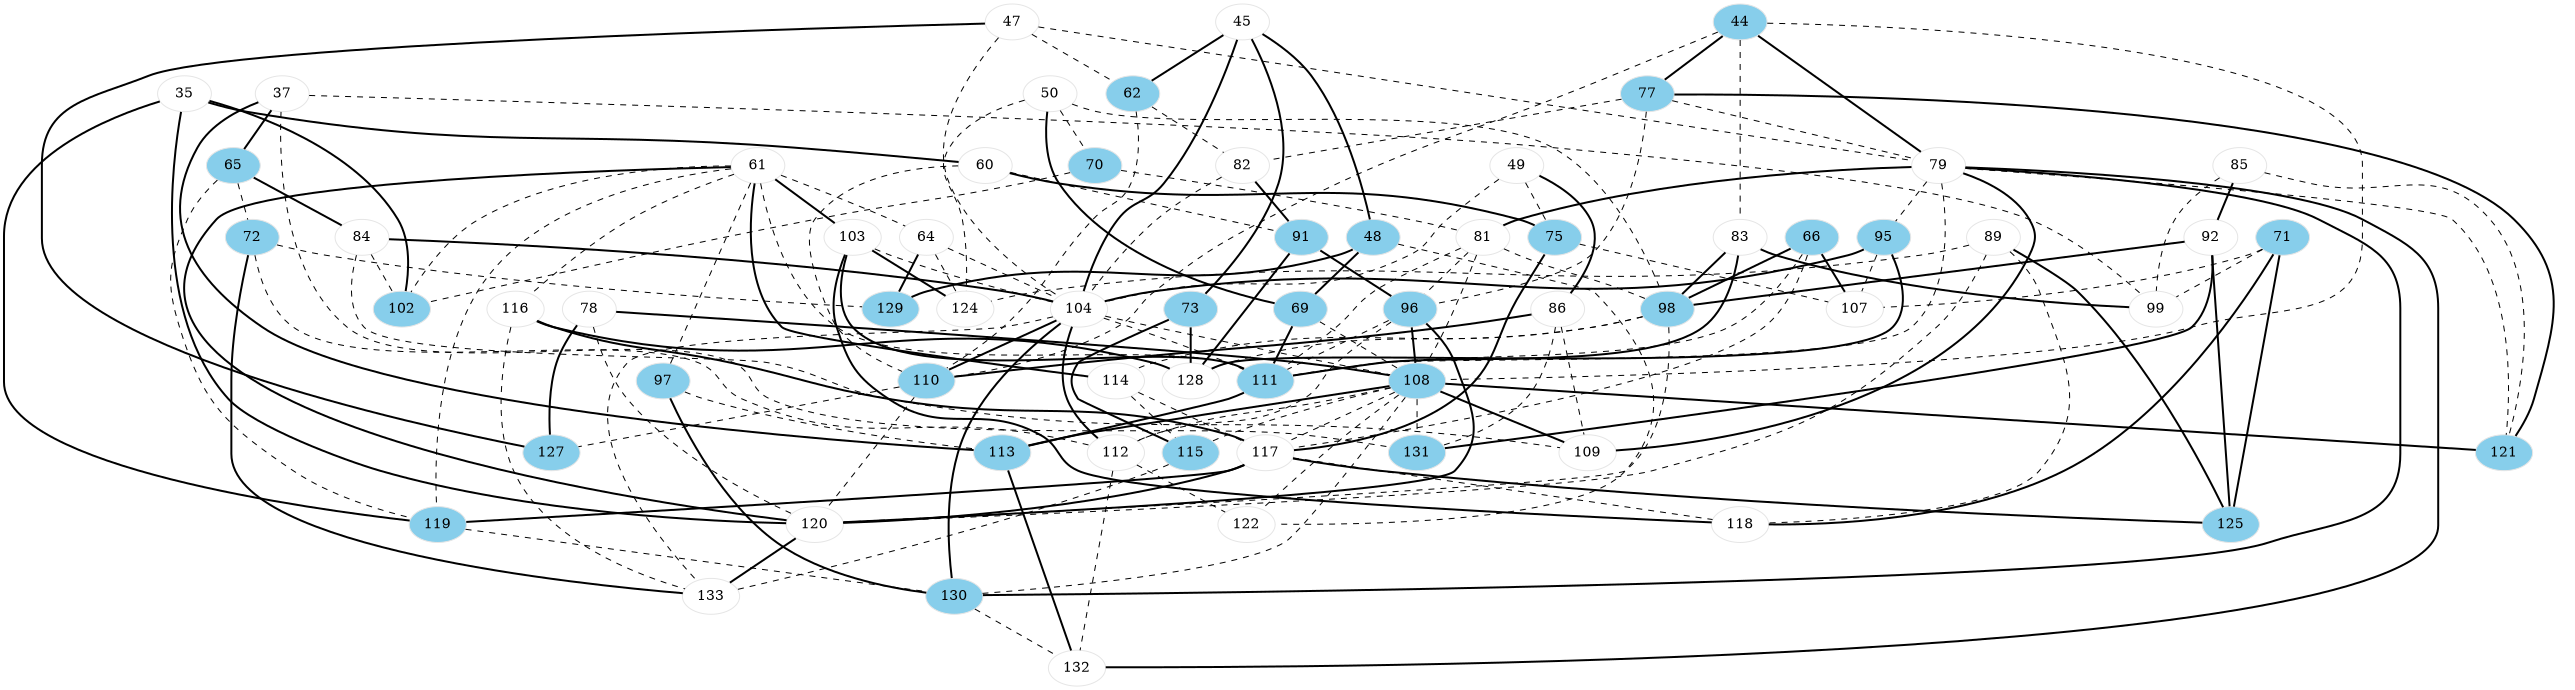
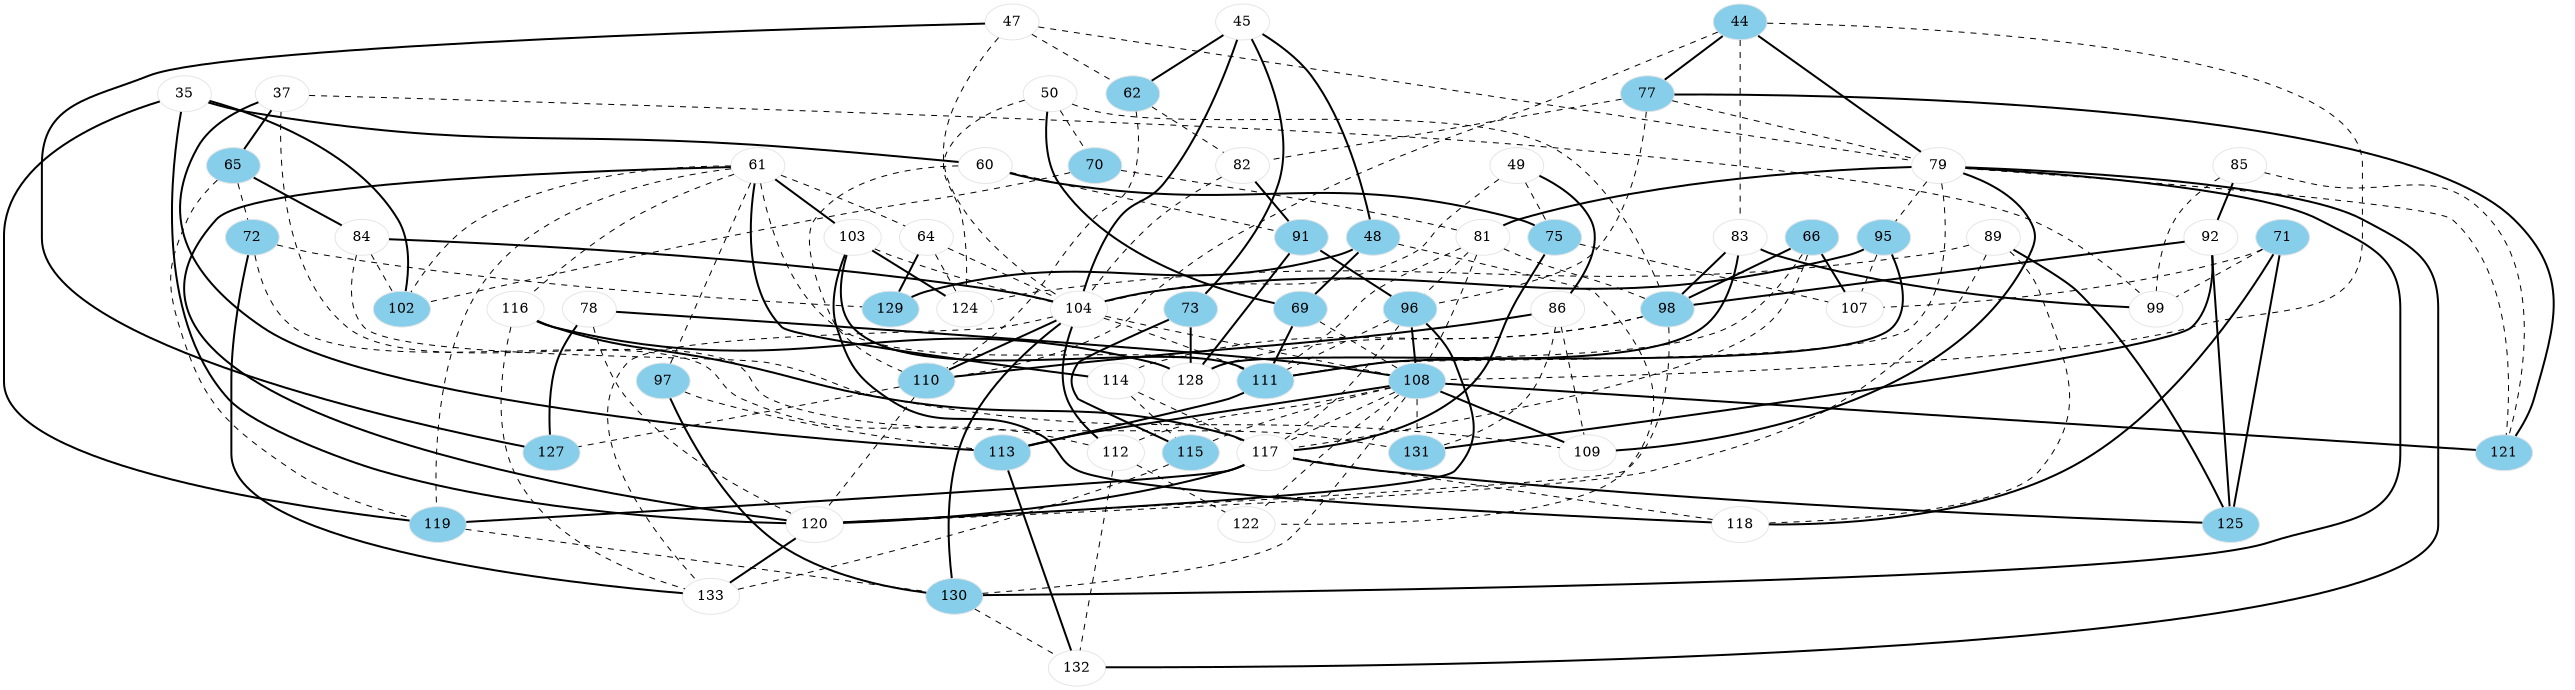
(1251, 419) -> (1350, 385)
